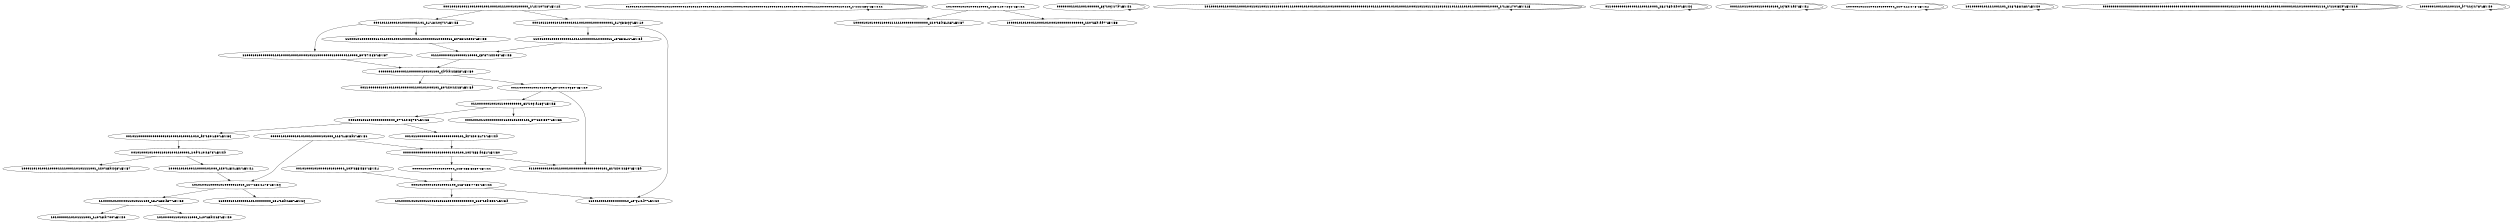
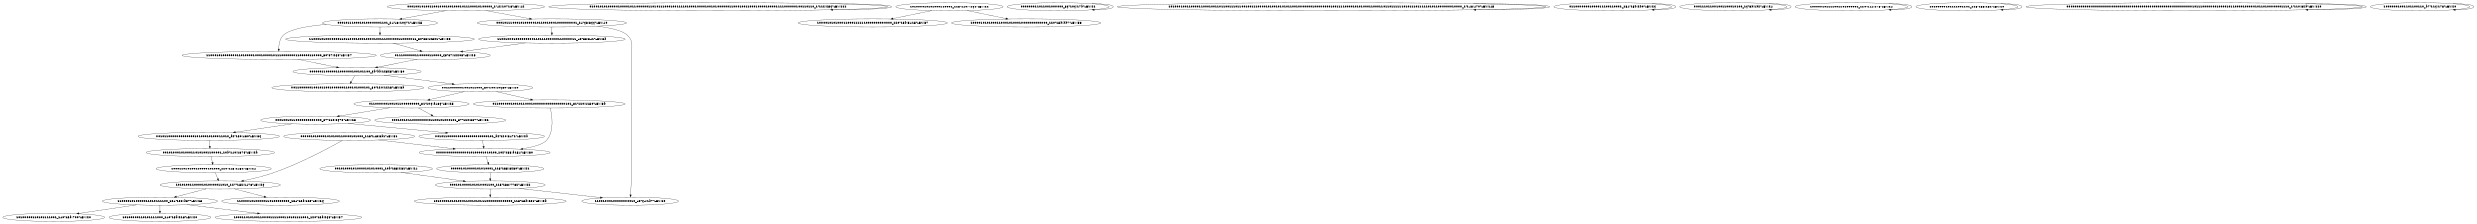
(129, 160) -> (222, 209)
(517, 160) -> (549, 137)
